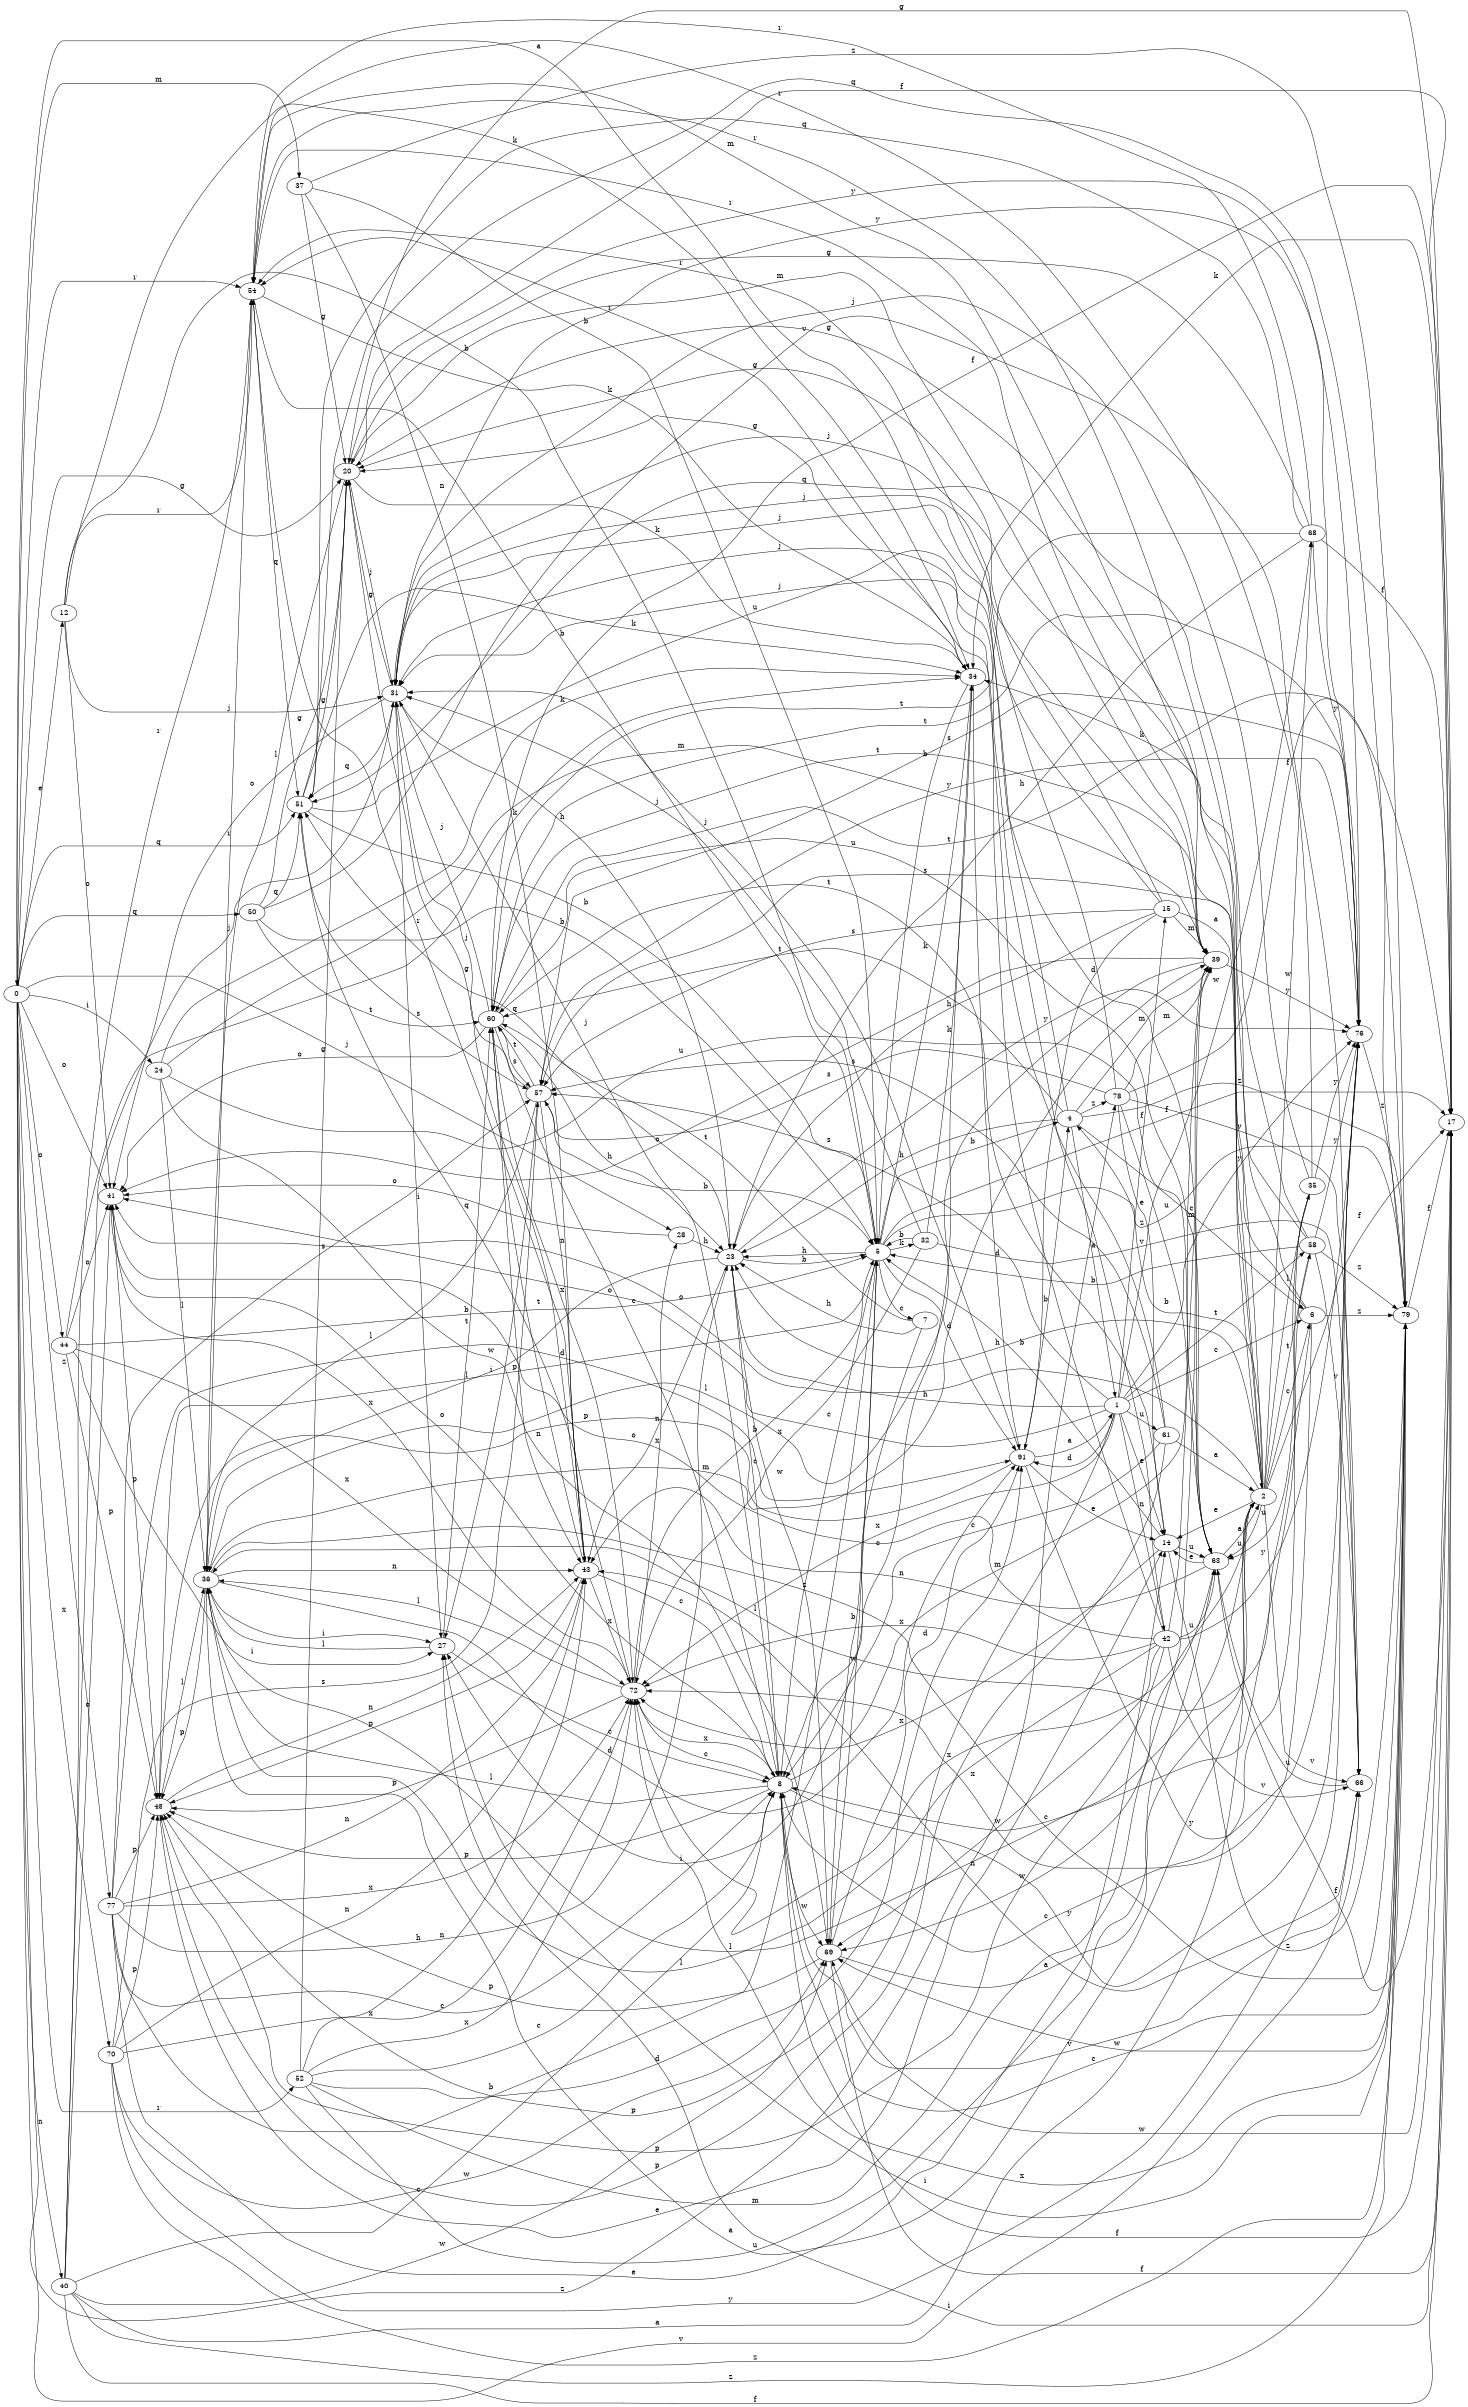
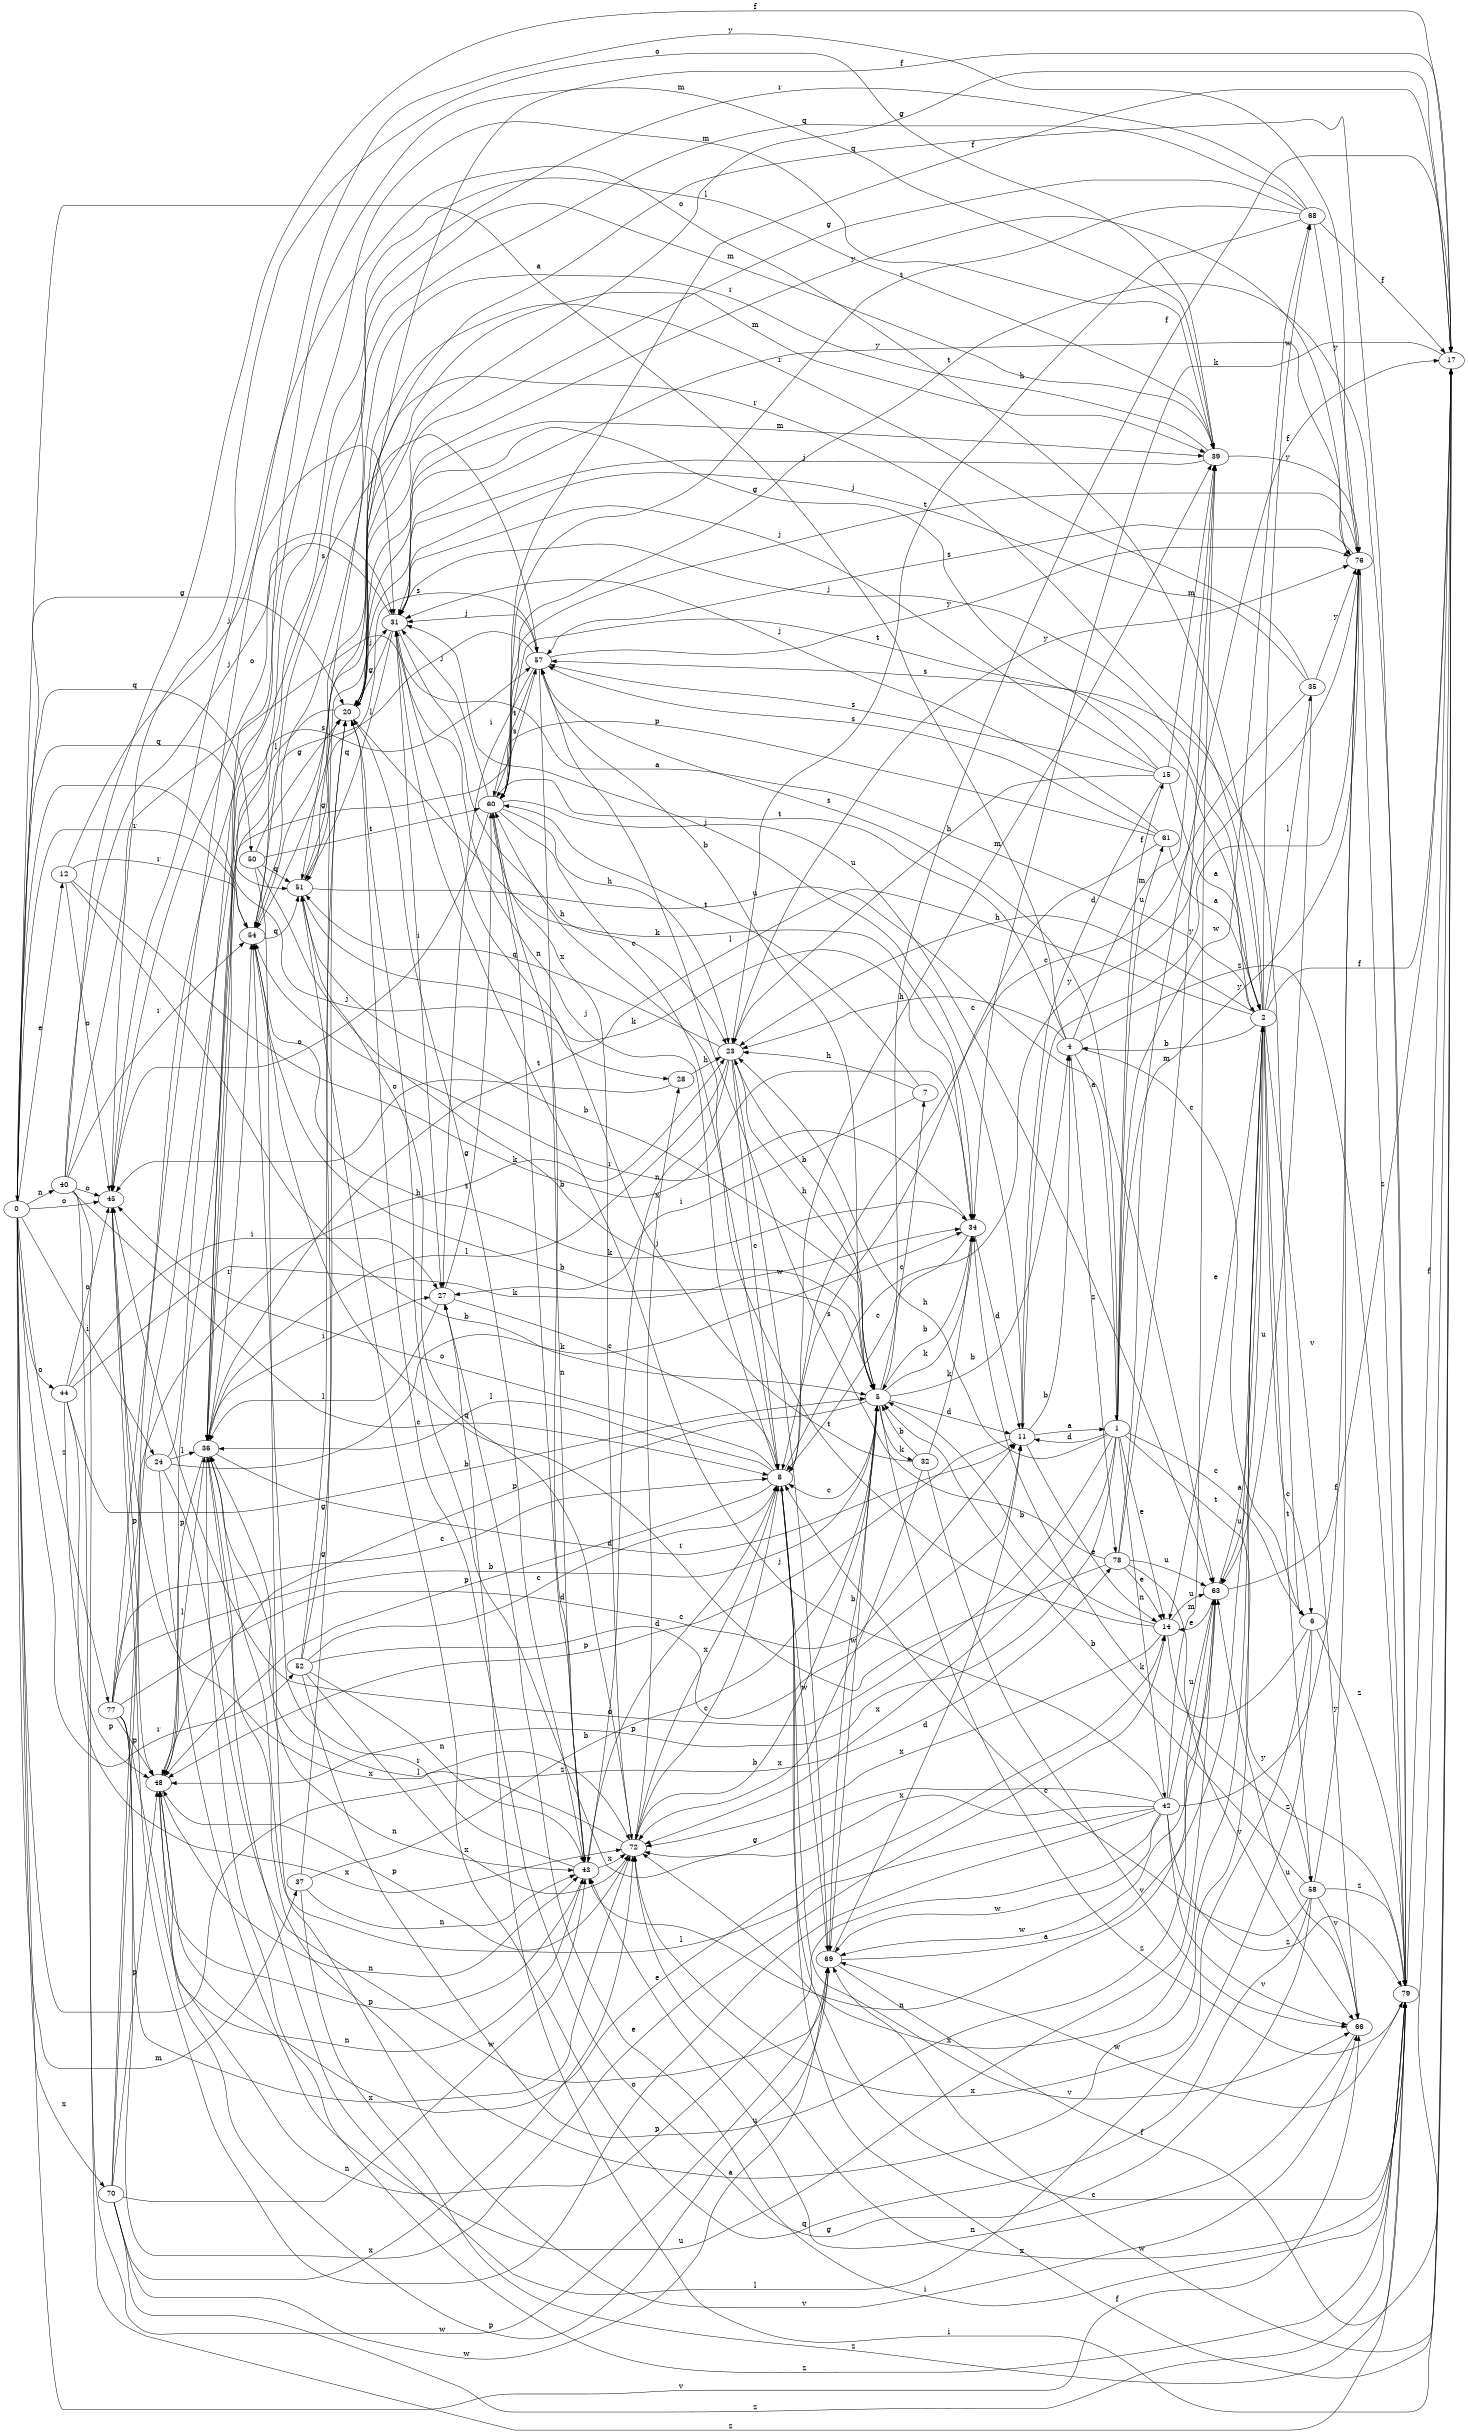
(111, 1197) -> (111, 1199)
(1022, 1458) -> (1022, 1437)
none -> (1261, 1950)
